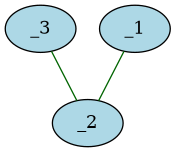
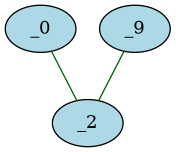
(41, 29) -> (41, 29)
(135, 29) -> (135, 29)
